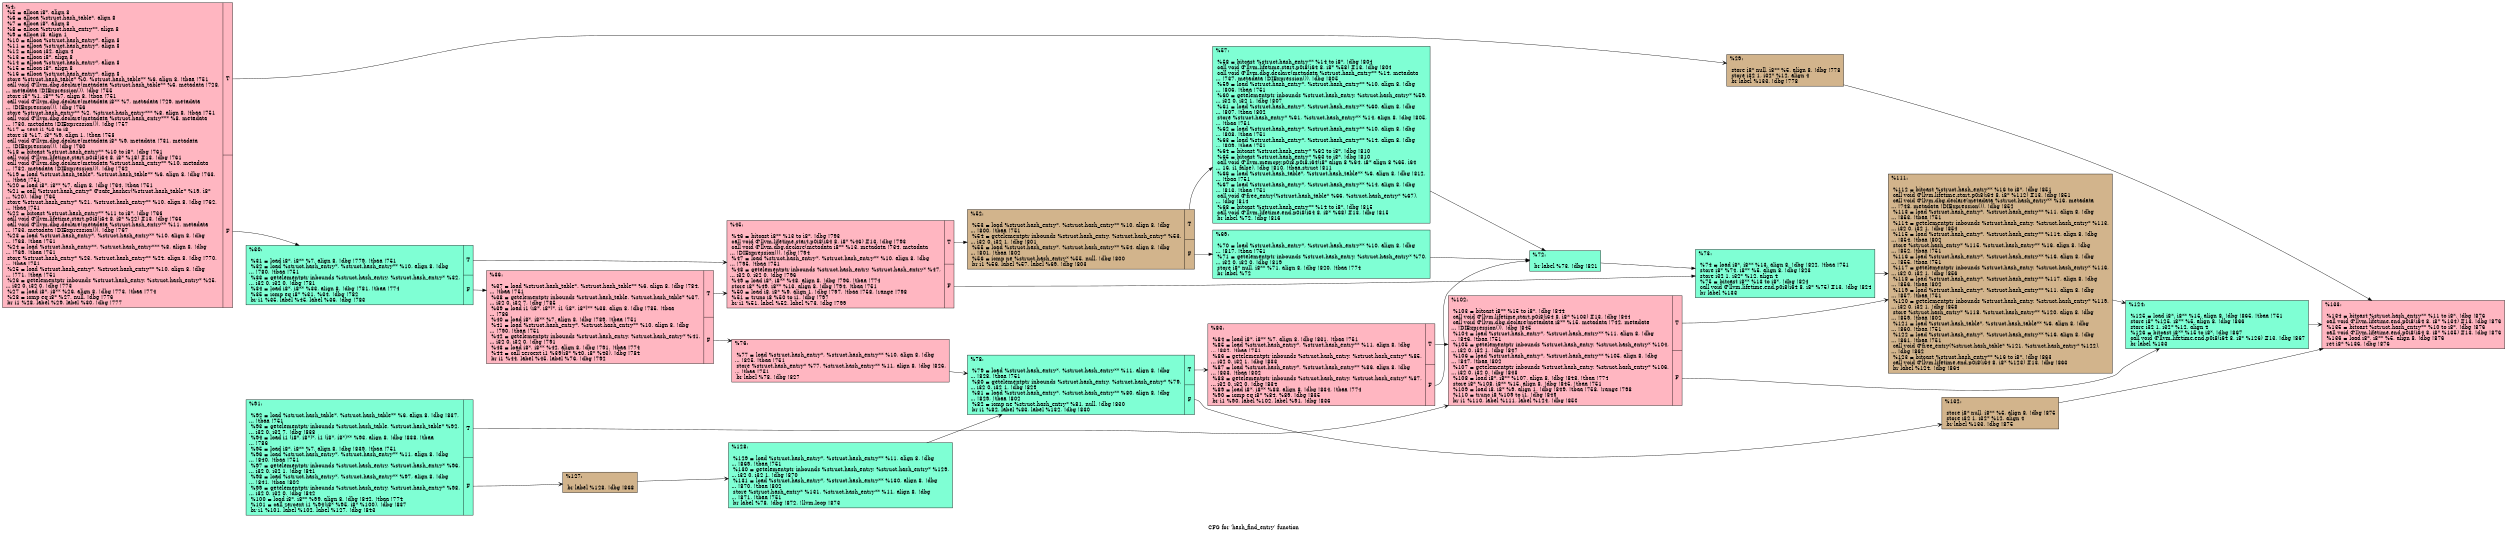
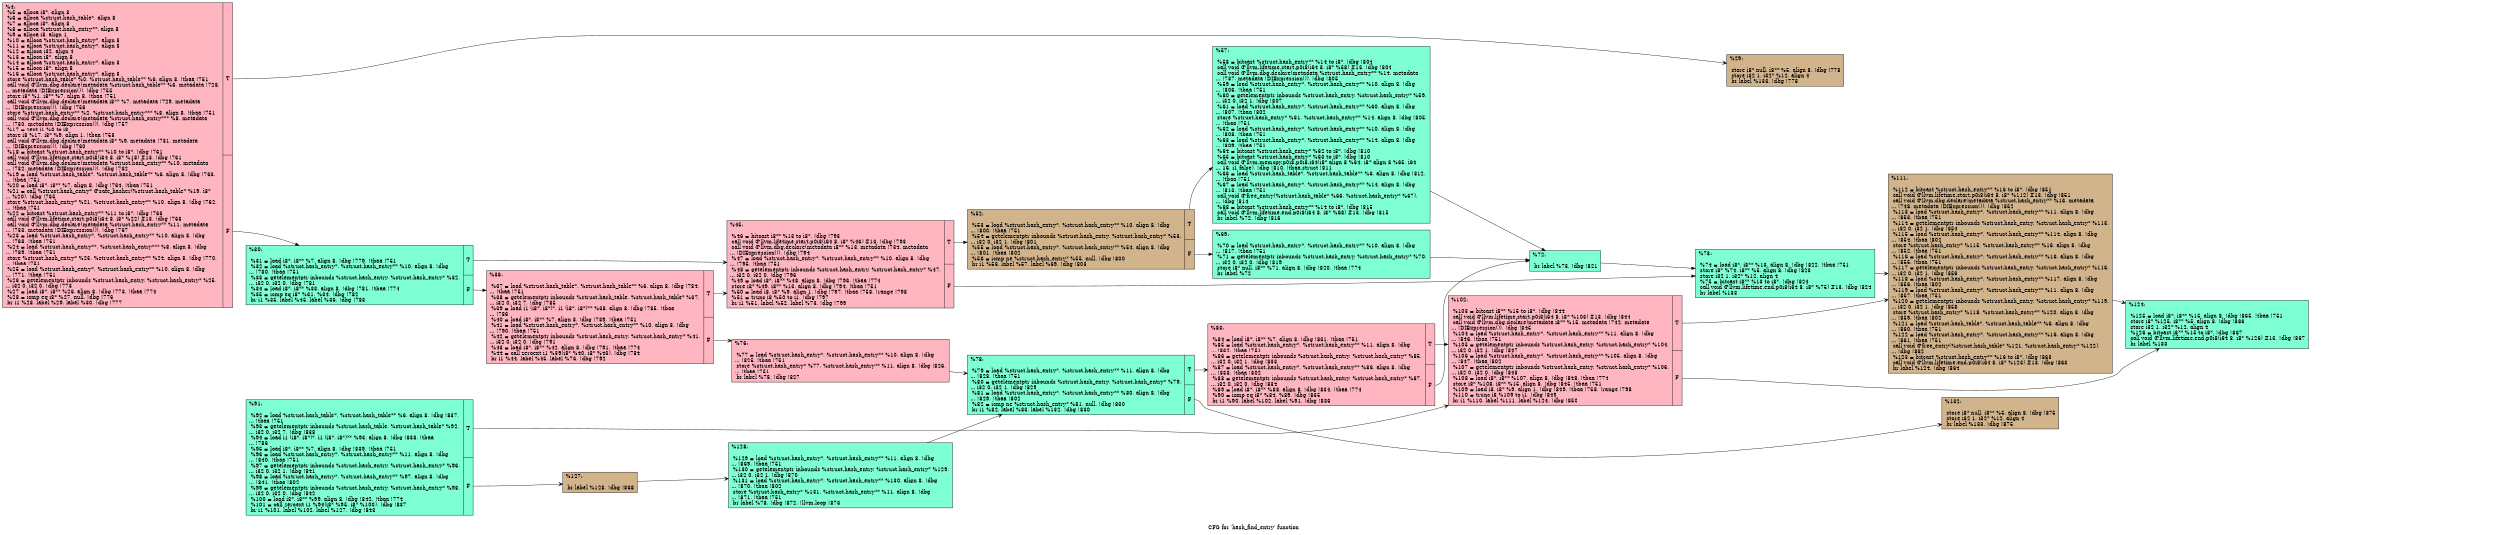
(2413, 325) -> none
